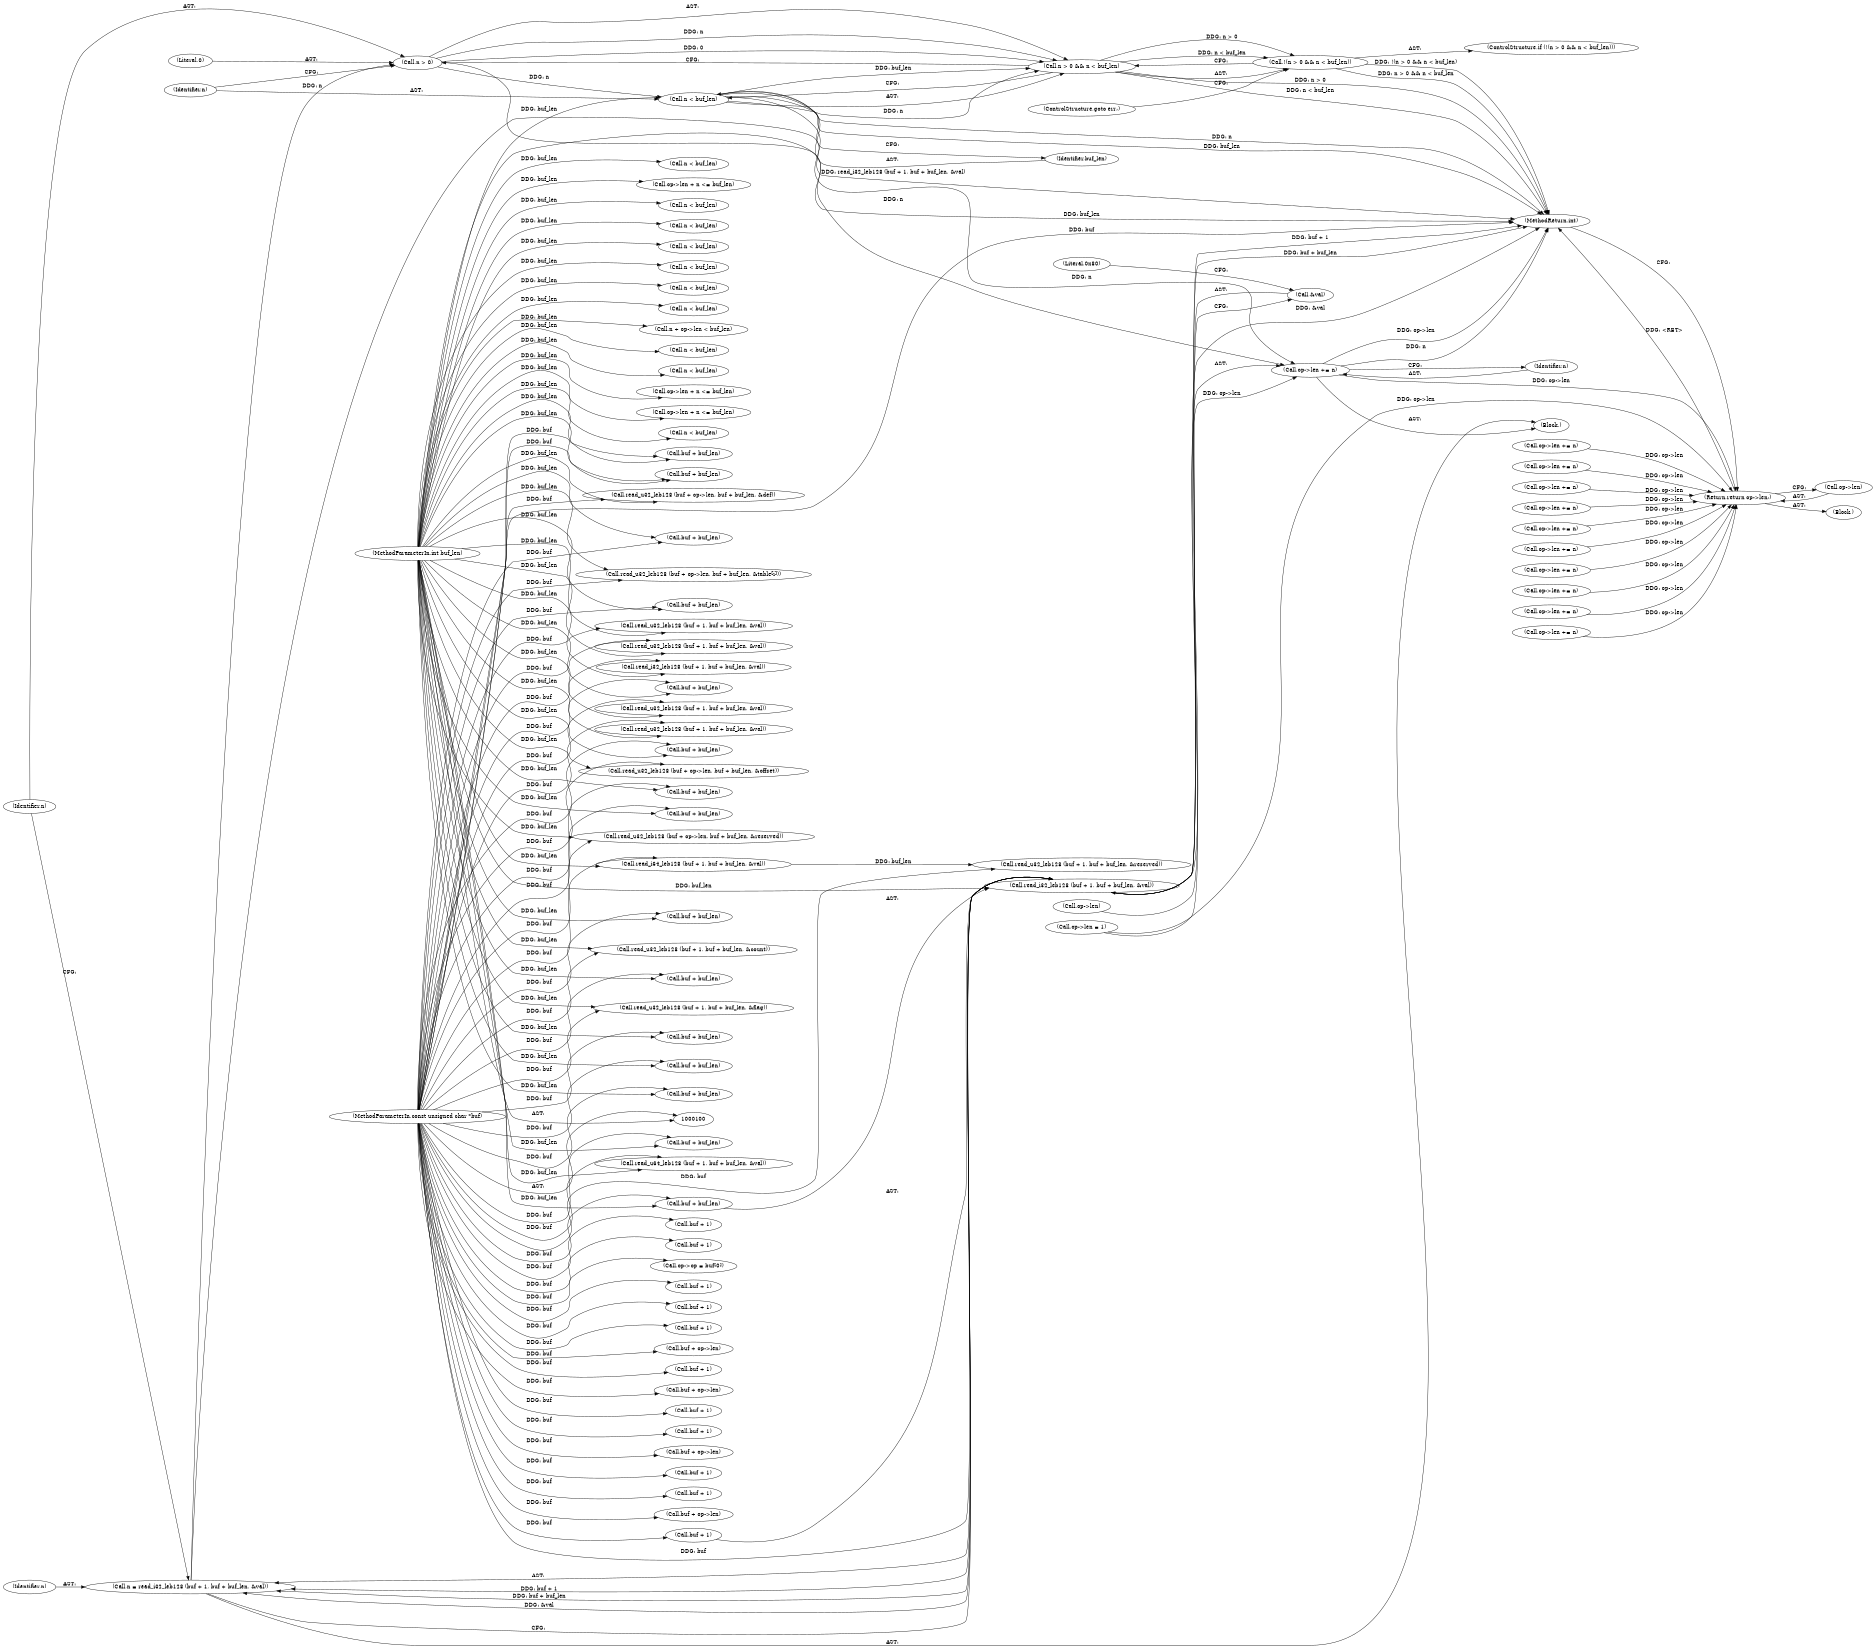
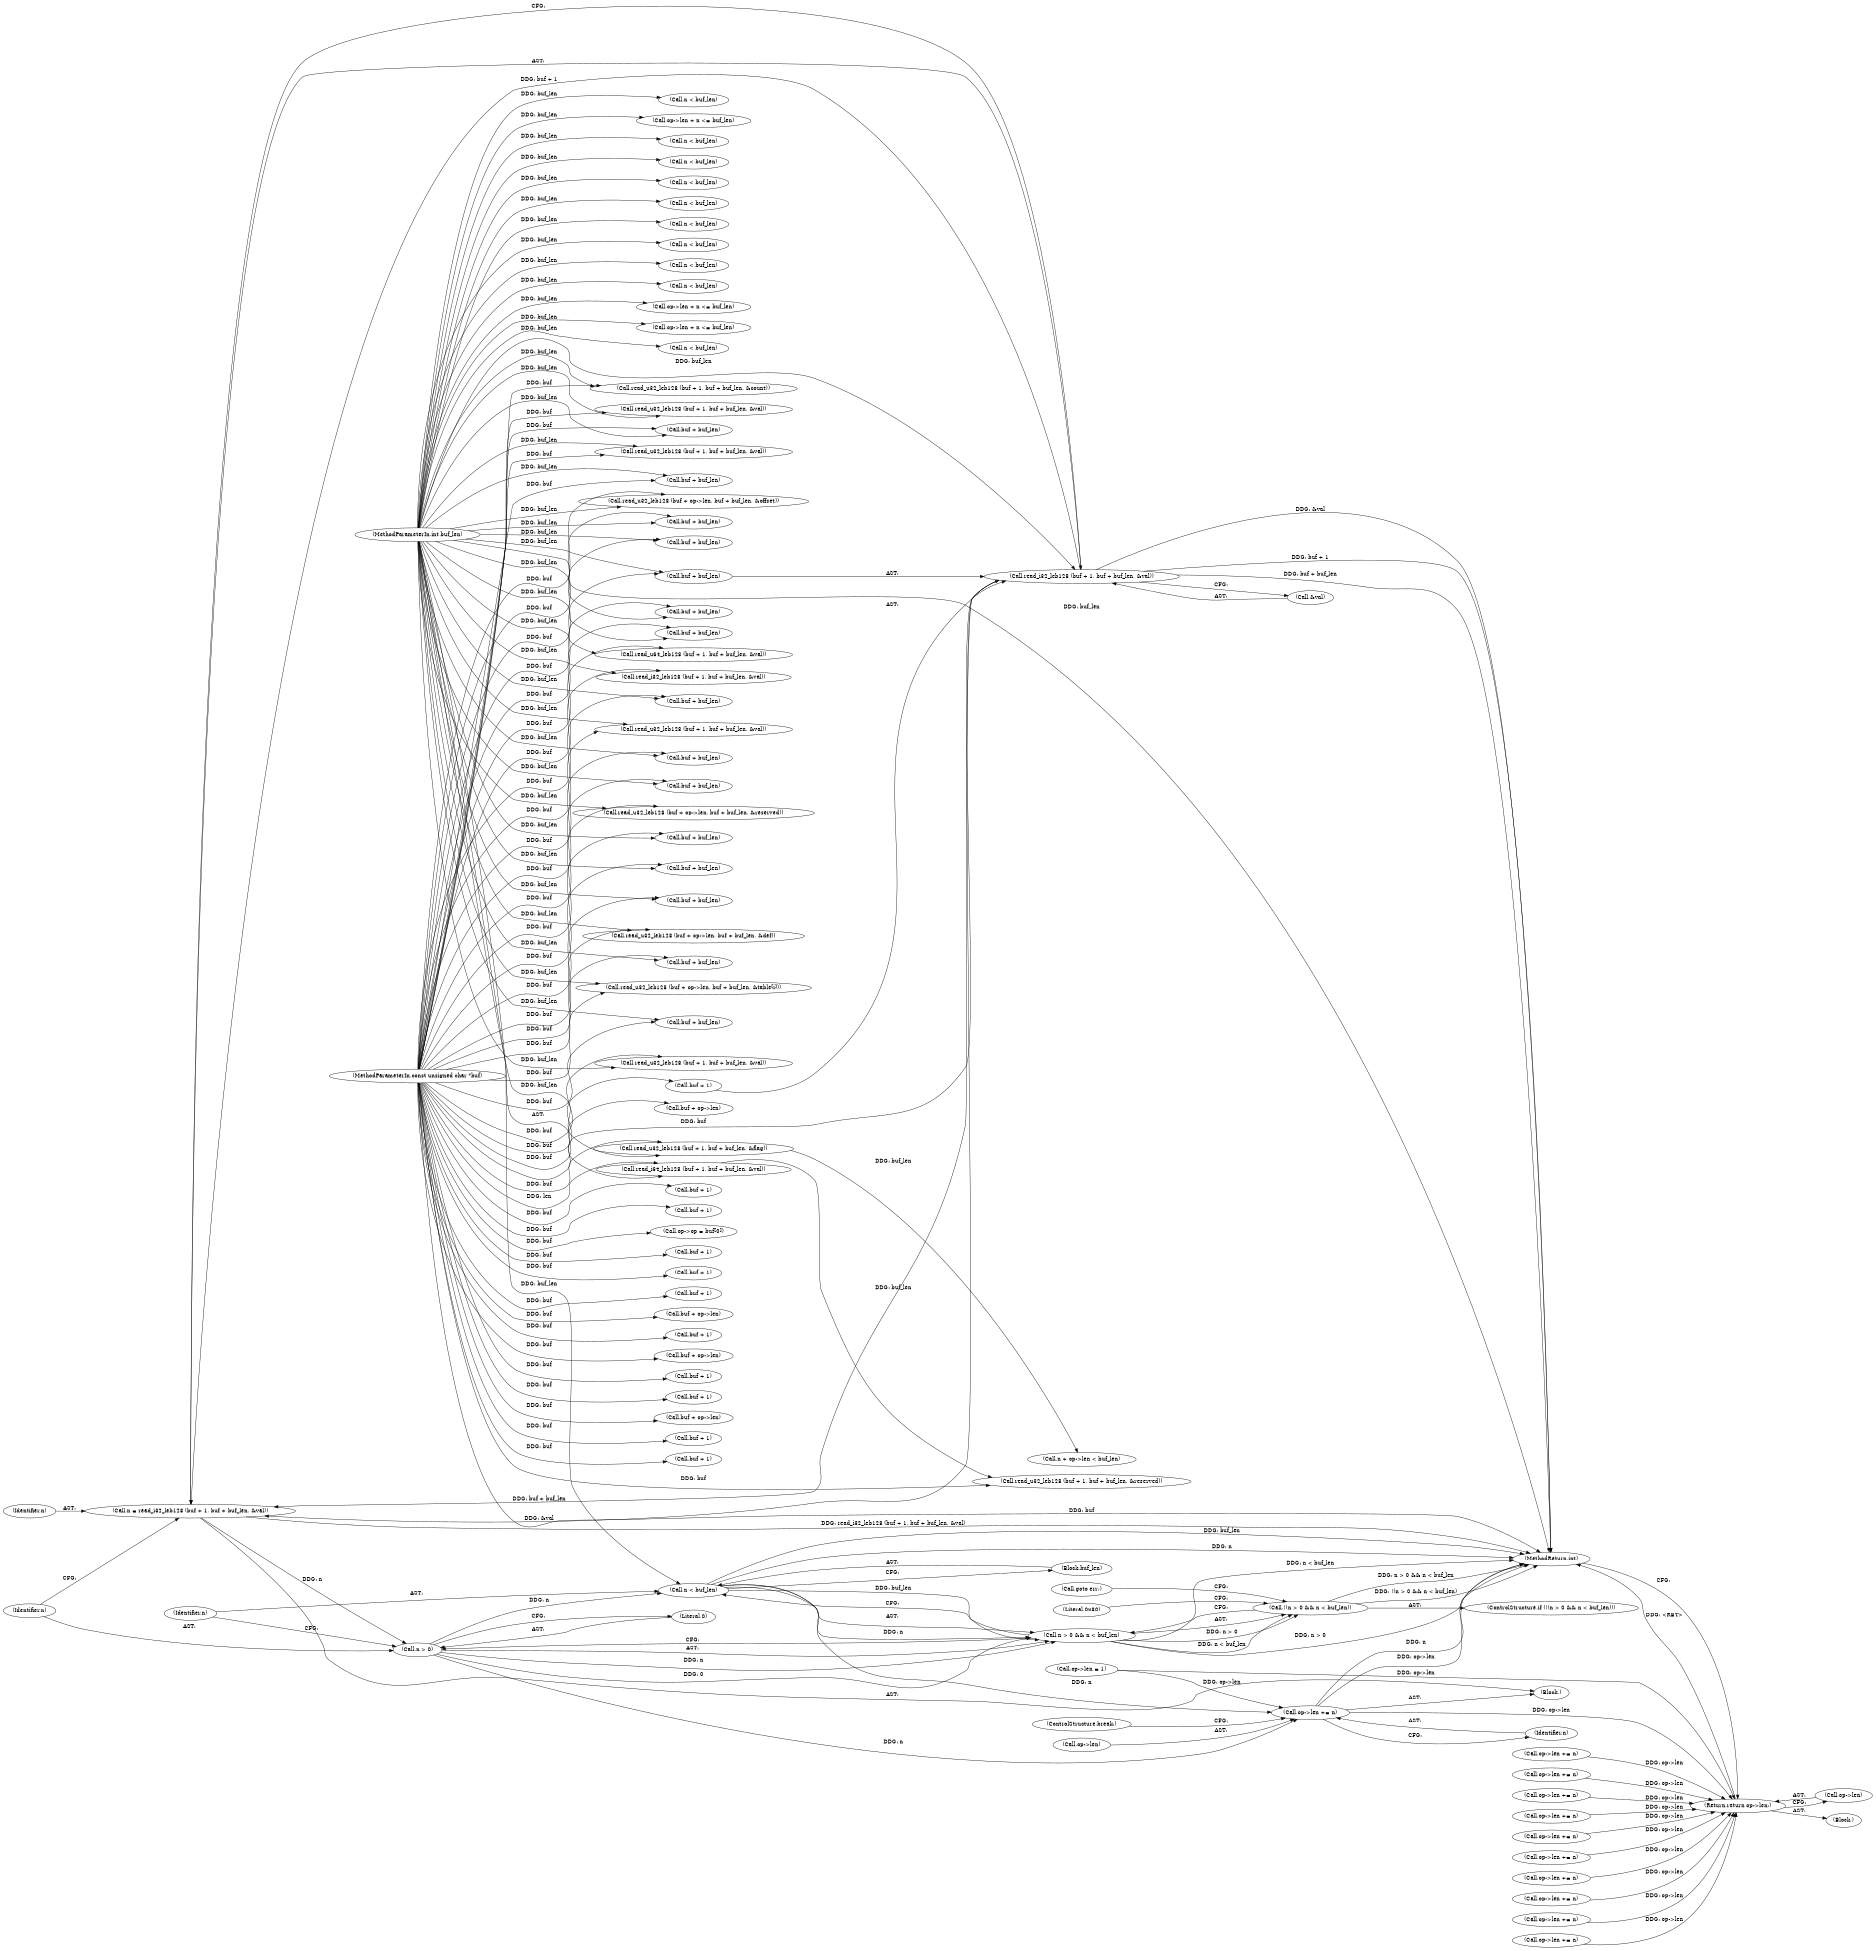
(1082, 109) -> (1082, 1589)
(1082, 159) -> (1082, 1569)
(1200, 273) -> (1186, 1602)
(471, 365) -> (957, 1276)
(539, 856) -> (539, 1115)
(539, 953) -> (539, 1197)
(694, 1119) -> none
none -> (549, 1621)
none -> (1082, 1724)
